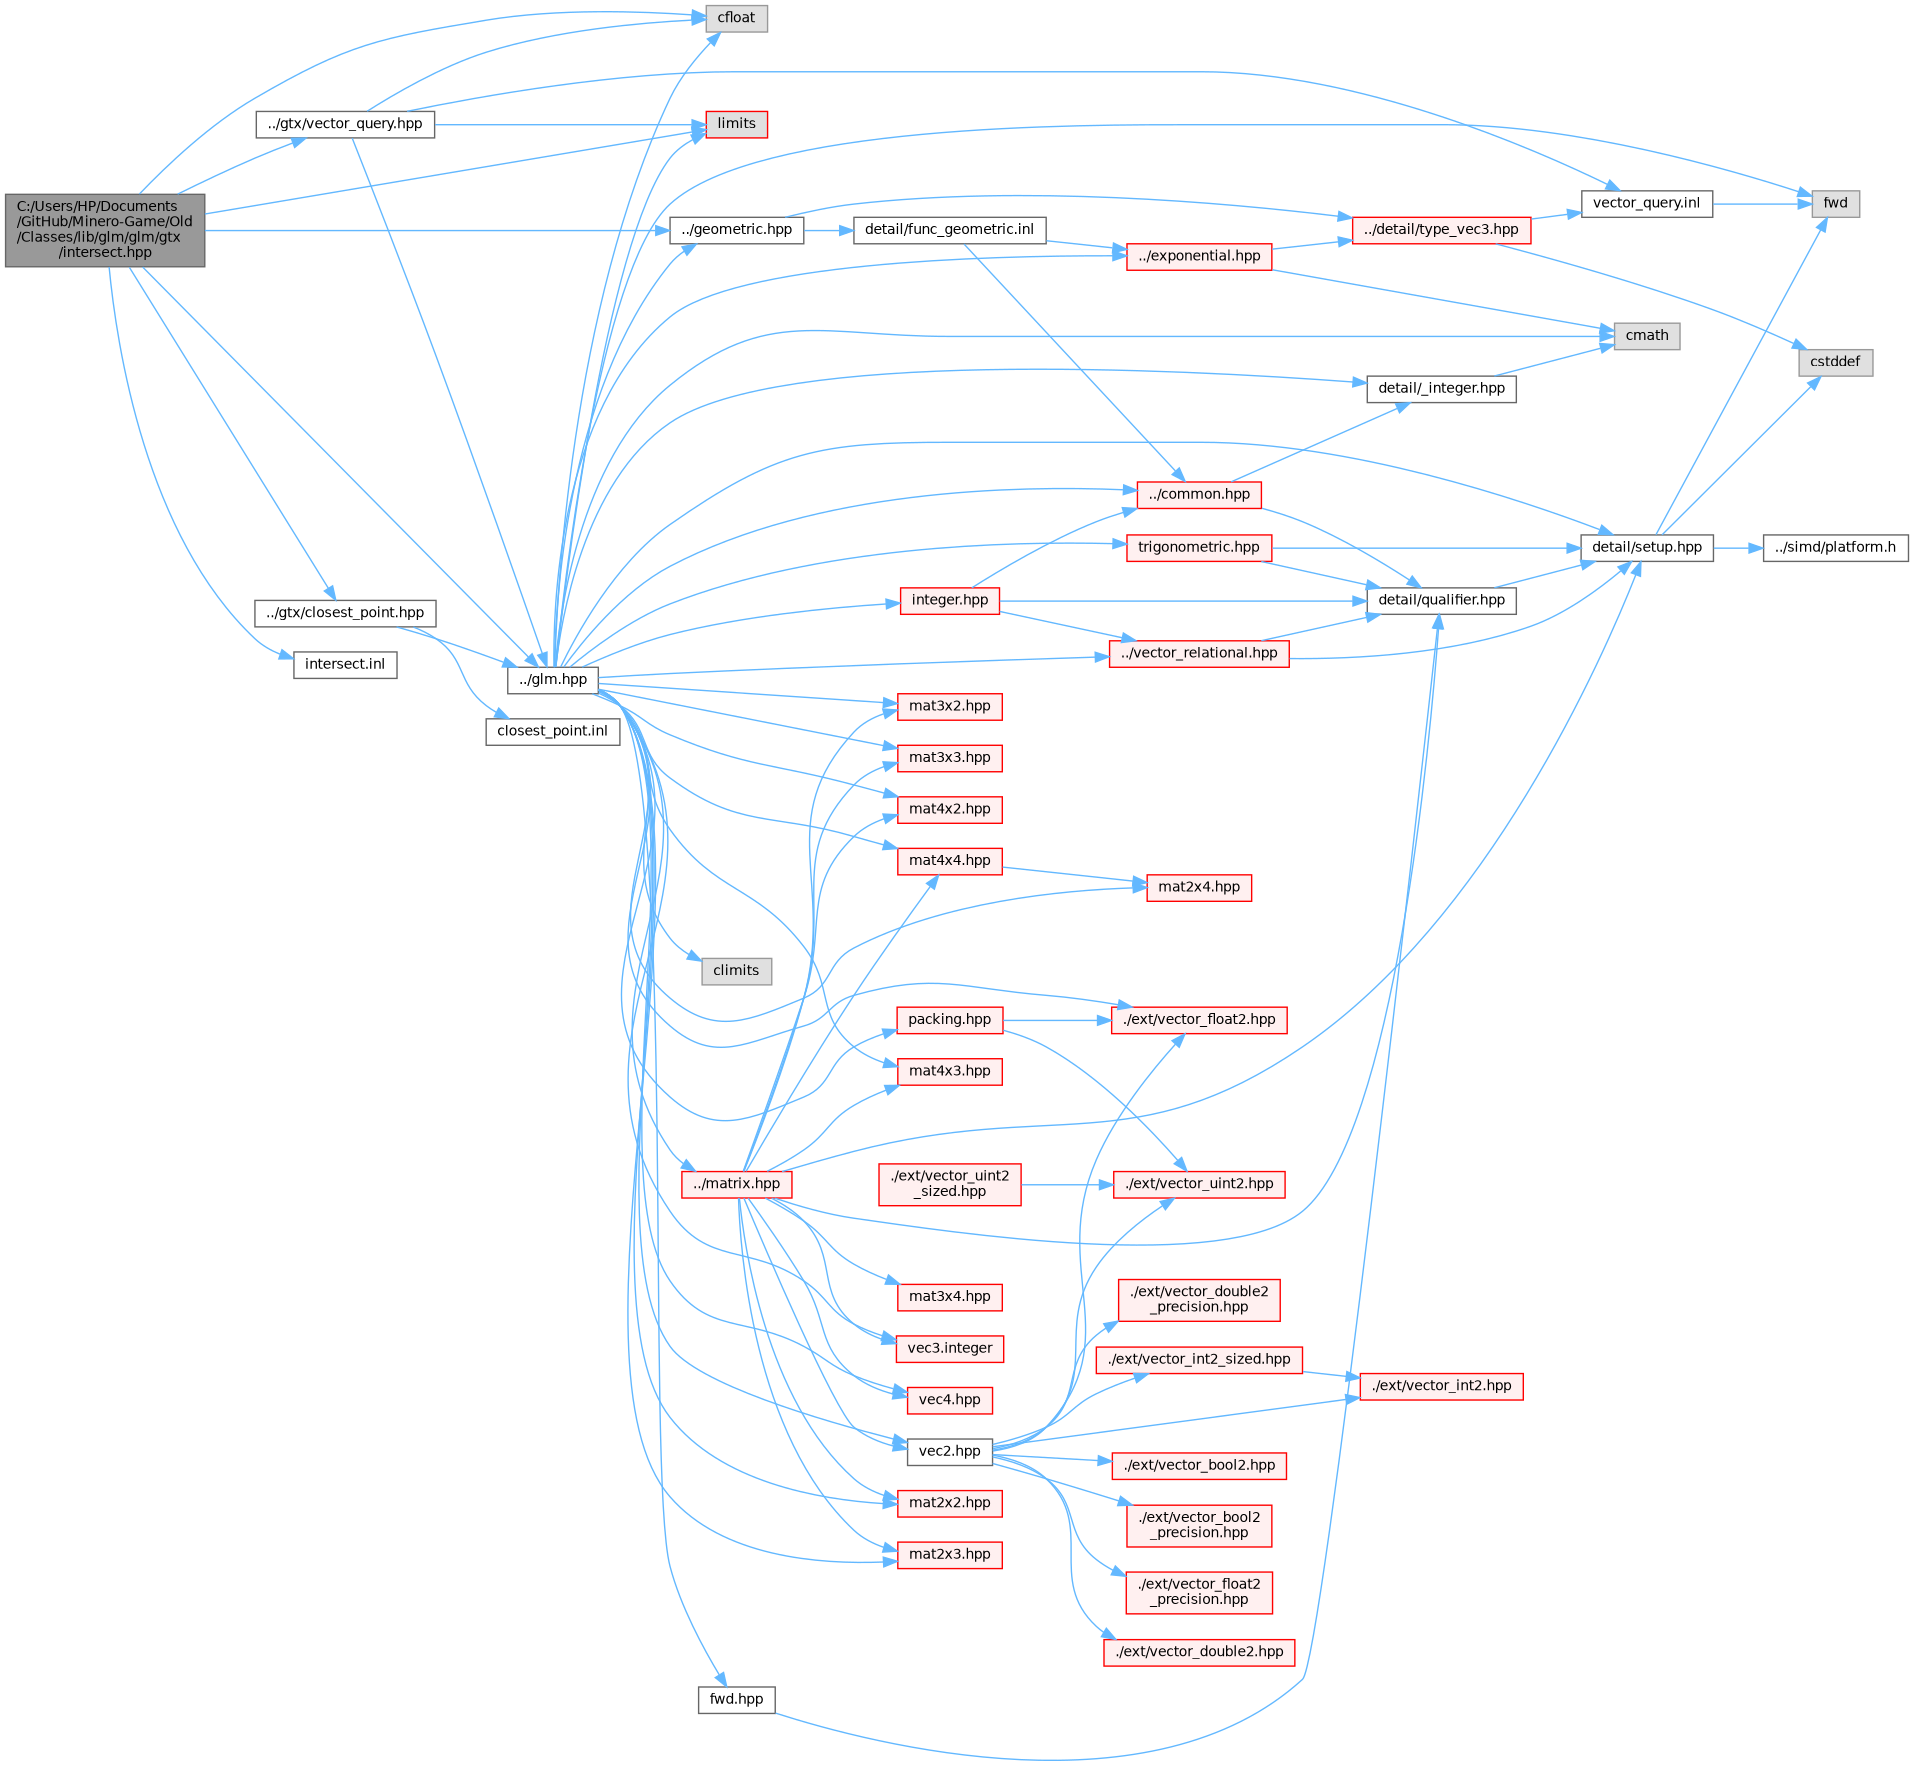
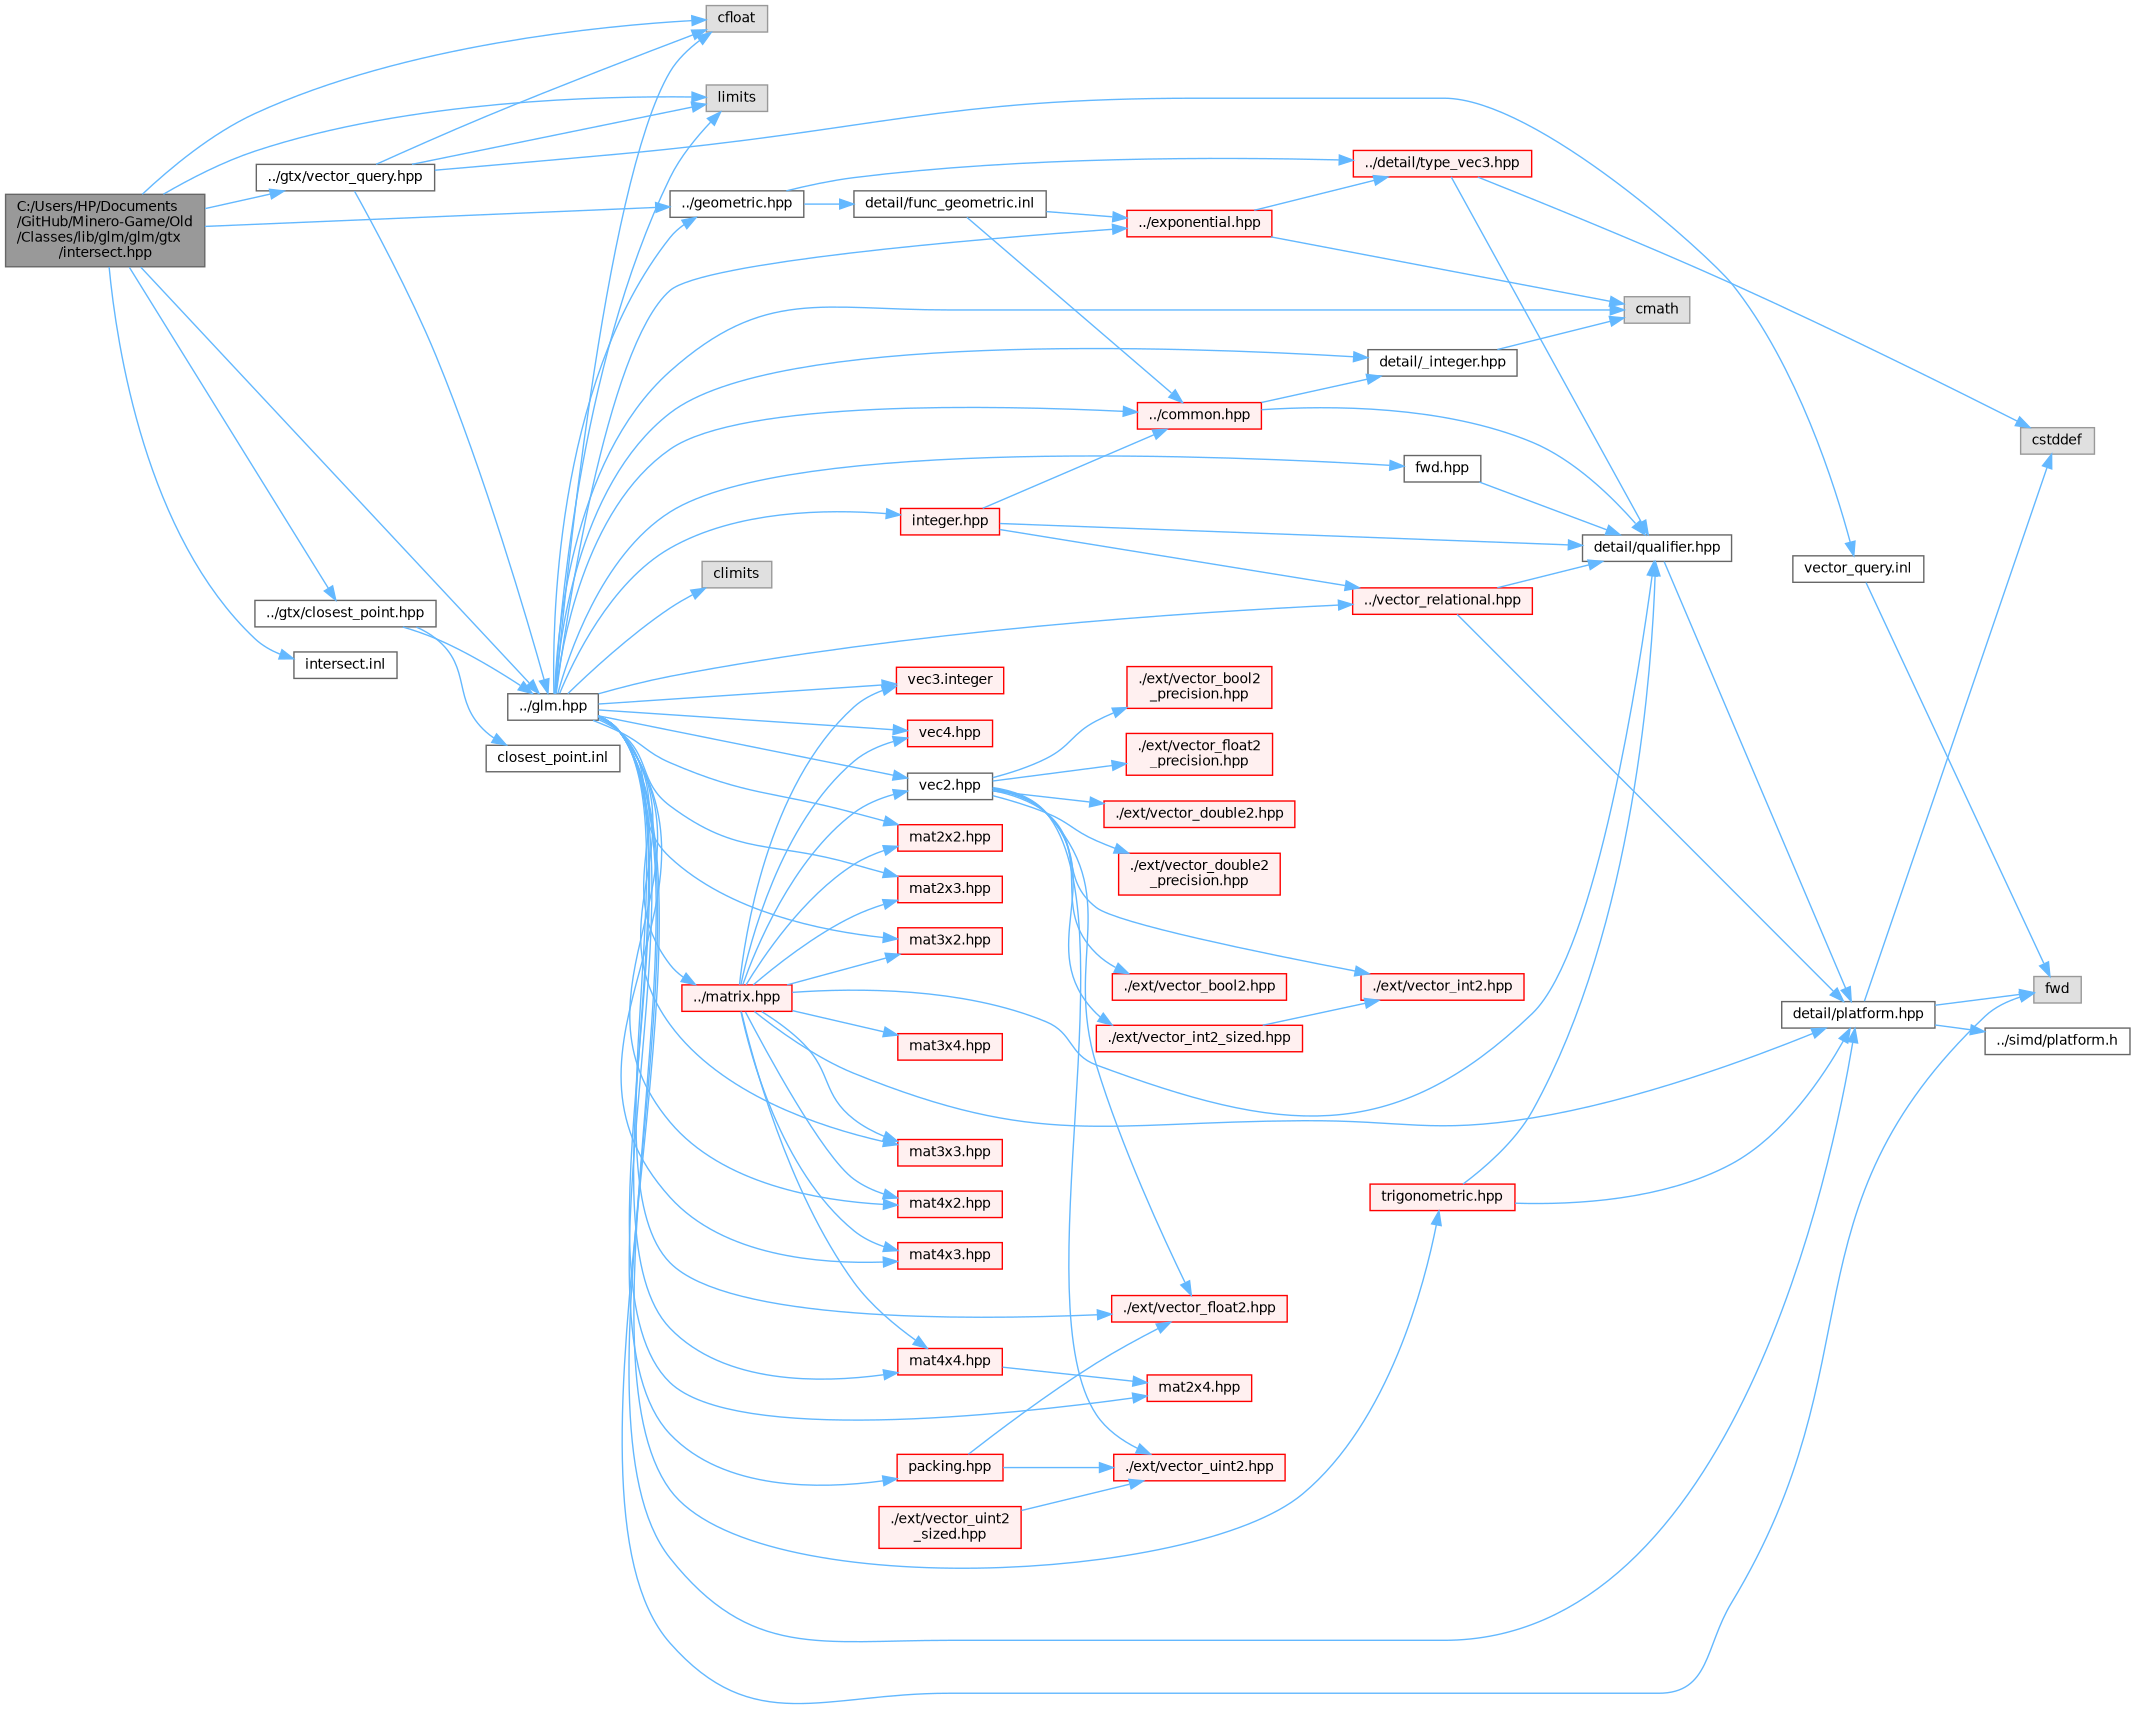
(737, 125) -> (737, 98)
(1549, 217) -> (1546, 350)
(1647, 548) -> (1858, 1015)
